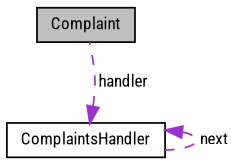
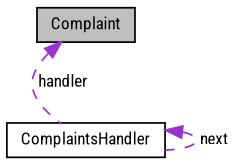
(95, 74) -> (34, 91)
